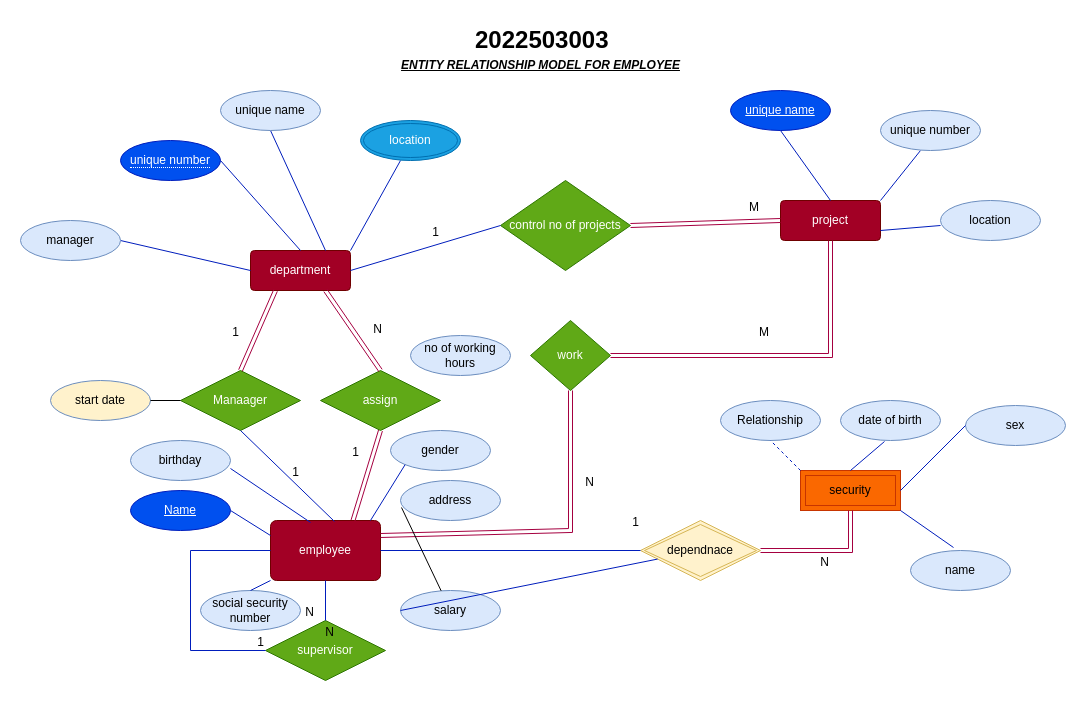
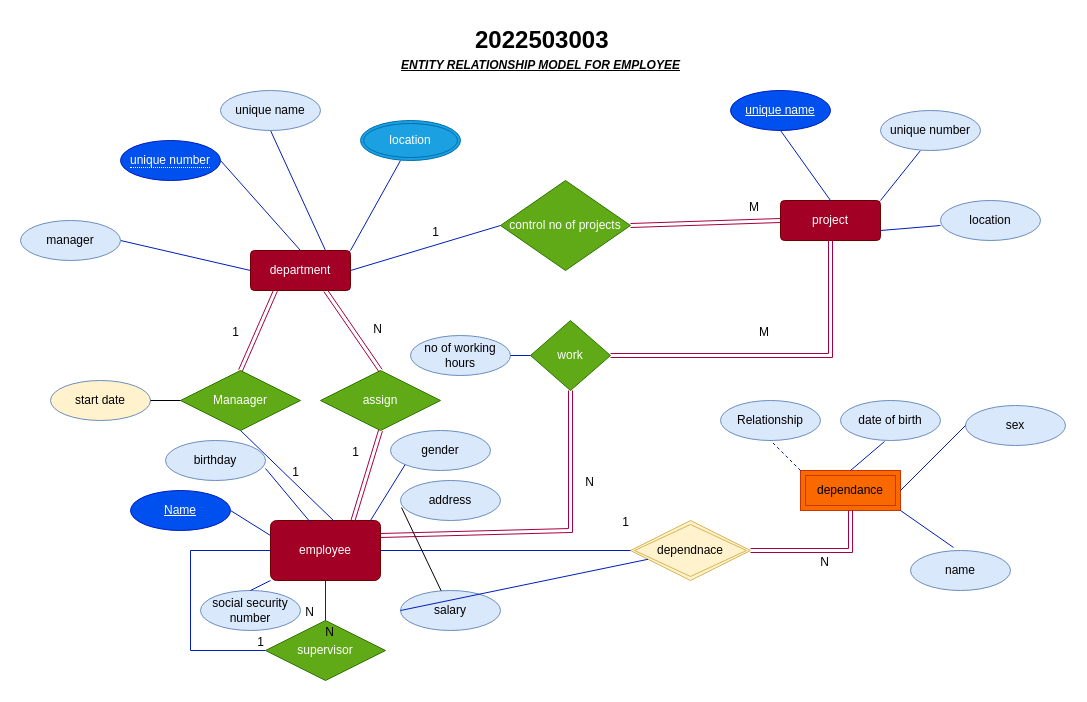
none -> (521, 356)
(181, 461) -> (216, 461)
(851, 491) -> (851, 491)
(701, 551) -> (691, 551)
